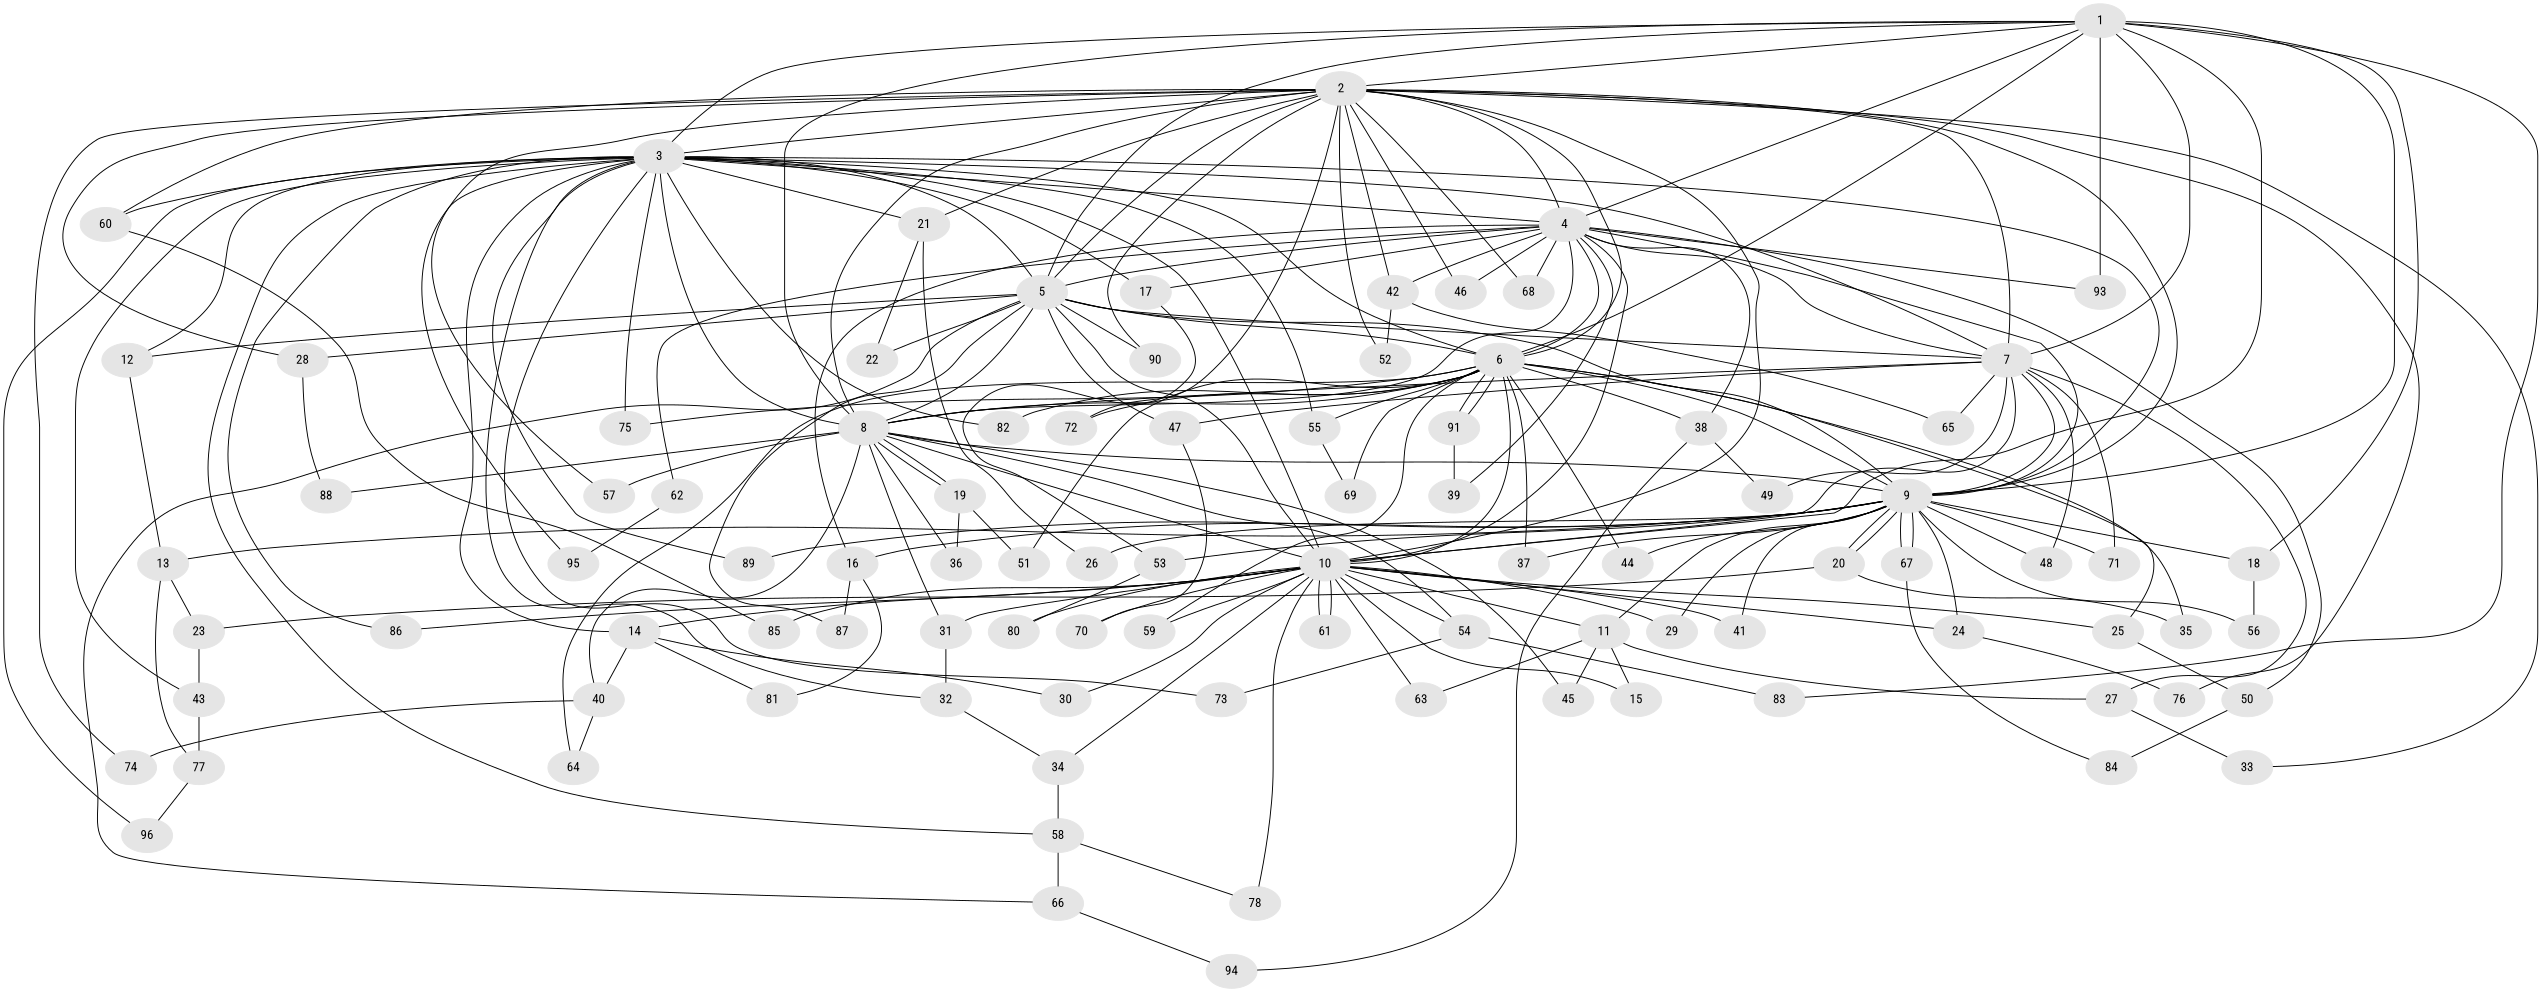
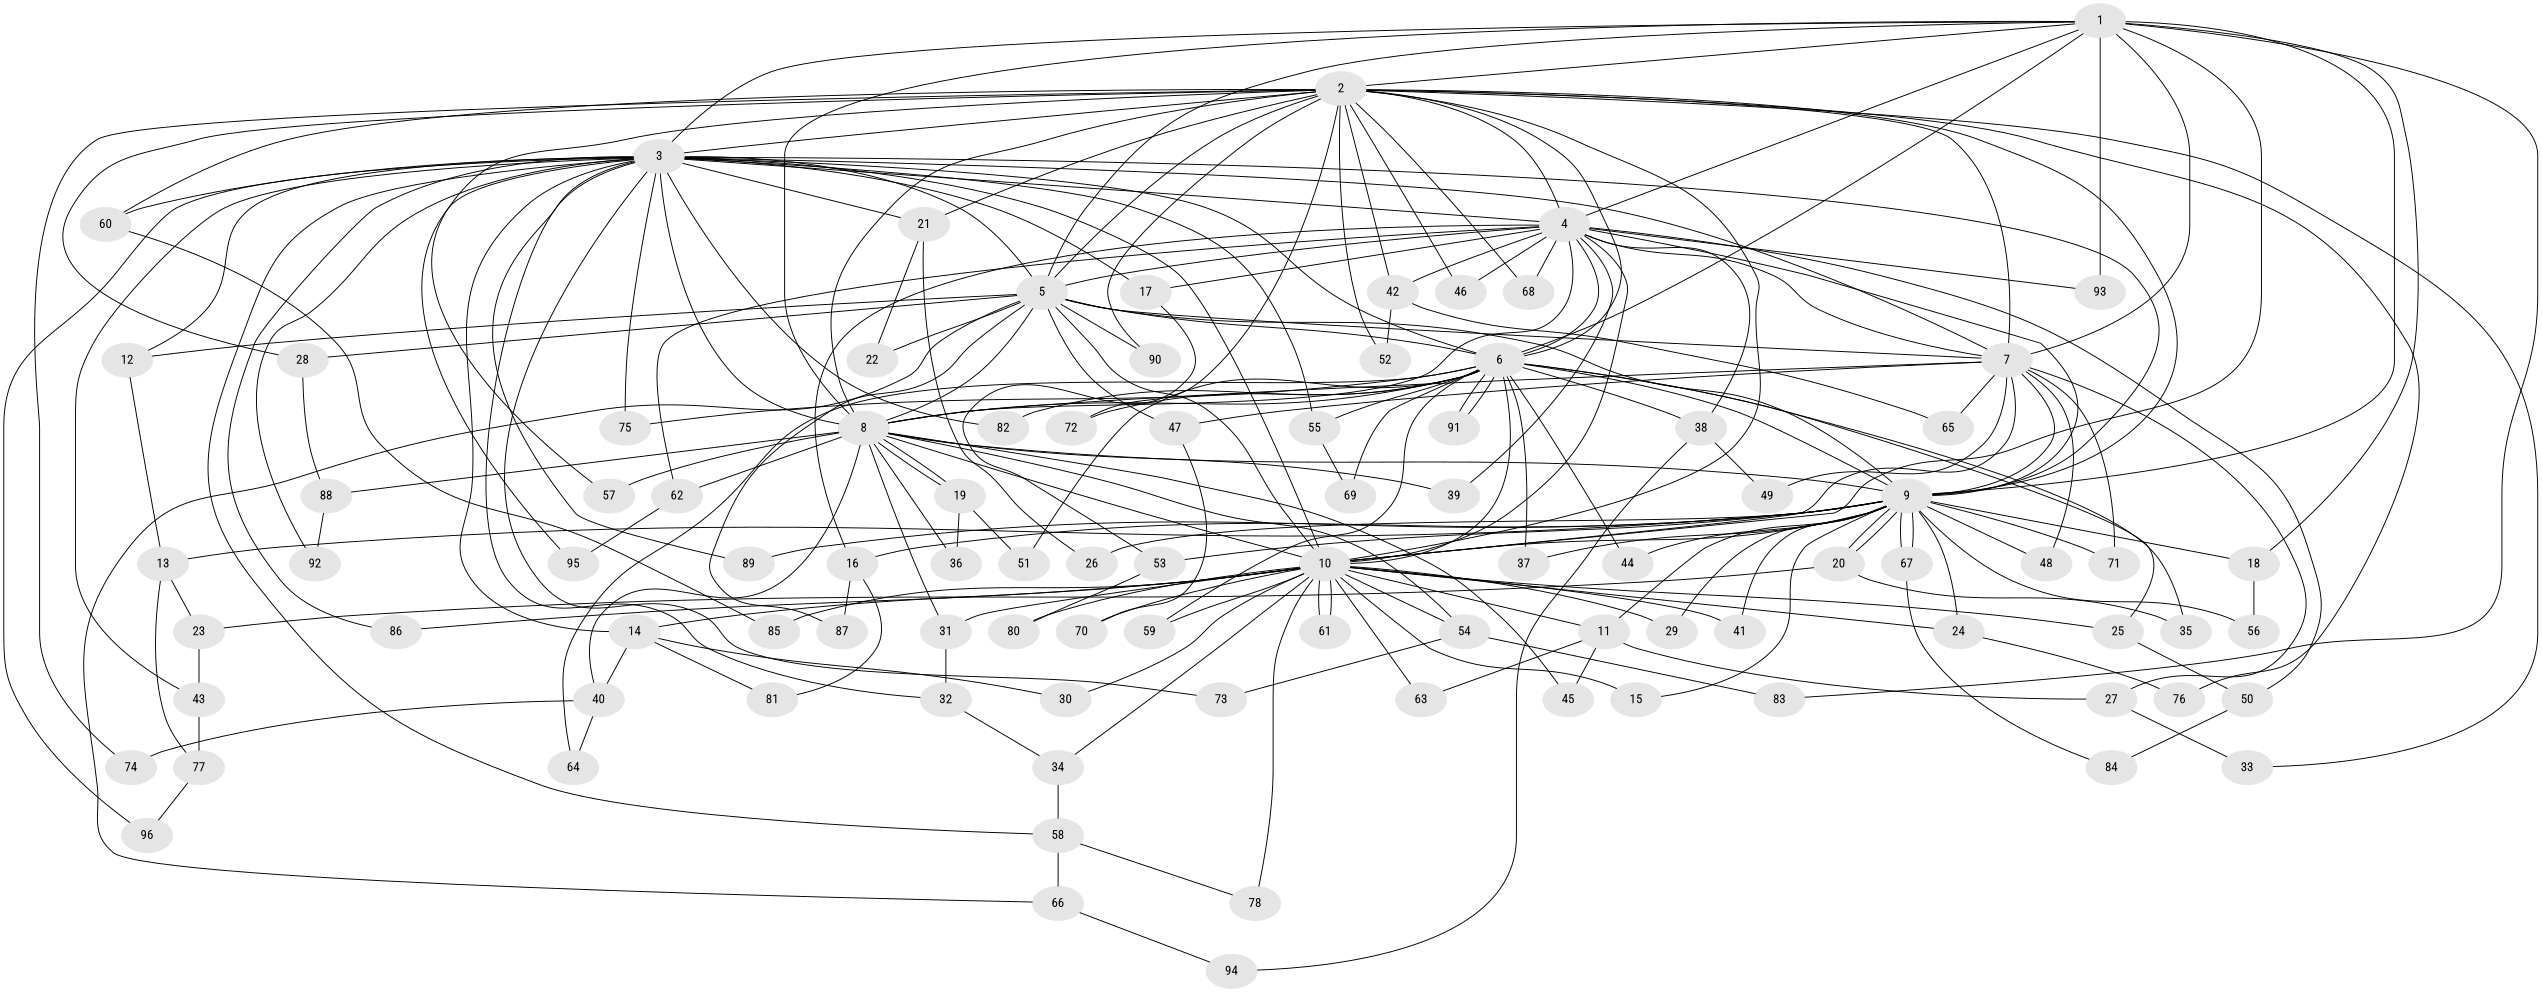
(1454, 456) -> (1296, 468)
none -> (774, 461)
none -> (1620, 540)
none -> (315, 564)
(1617, 659) -> (1790, 607)
